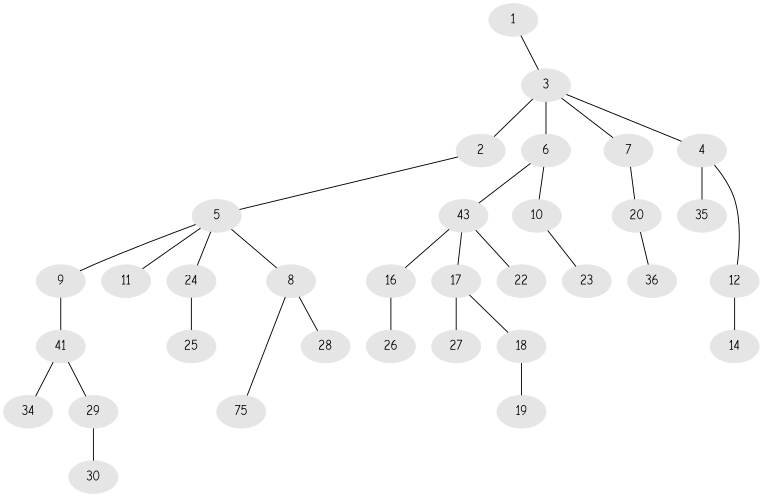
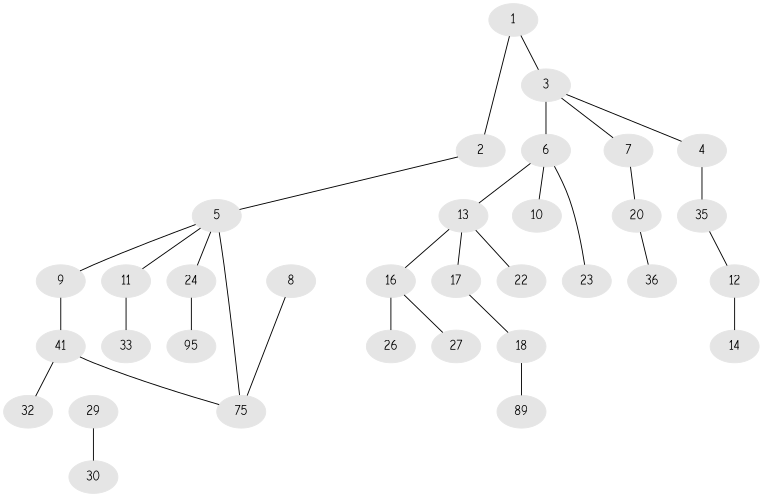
(513, 118) -> (497, 85)
(737, 212) -> (718, 249)
(463, 216) -> (463, 216)
(254, 249) -> (230, 314)
(562, 249) -> (574, 214)
(456, 314) -> (423, 314)
none -> (126, 346)
(191, 346) -> (191, 346)
(326, 346) -> none
(77, 379) -> (149, 383)
(28, 412) -> (28, 412)
(521, 412) -> (521, 412)
